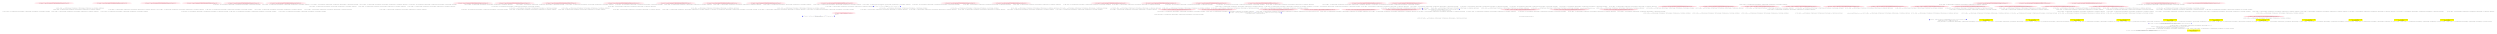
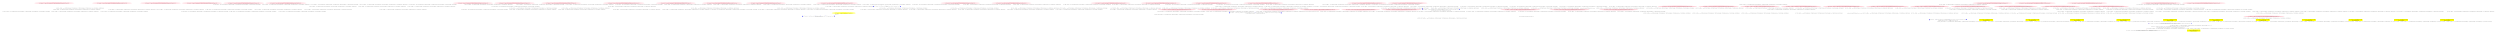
(844, 13) -> (844, 13)
